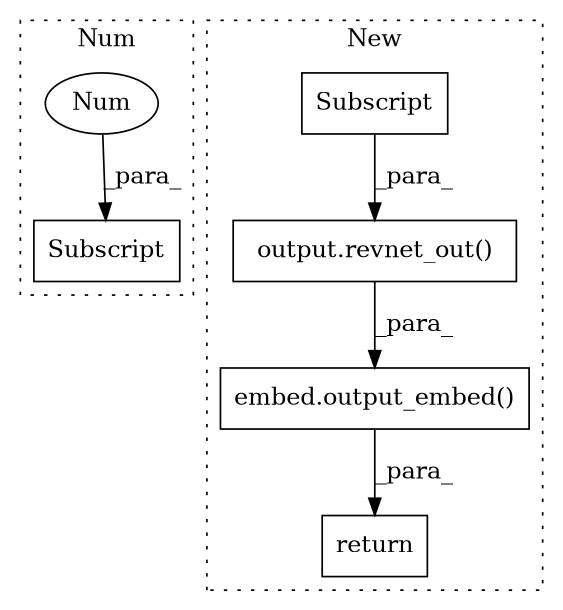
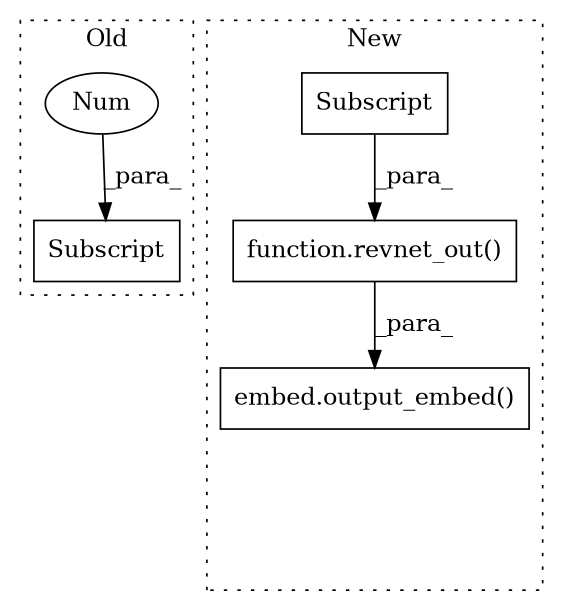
(107, 40) -> (107, 40)
(375, 251) -> (375, 251)
(375, 546) -> none
